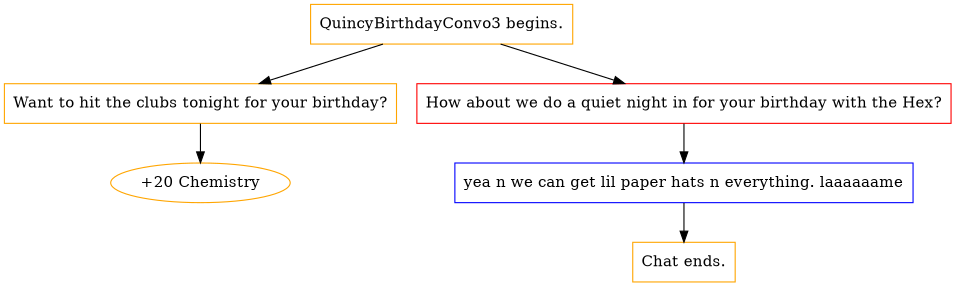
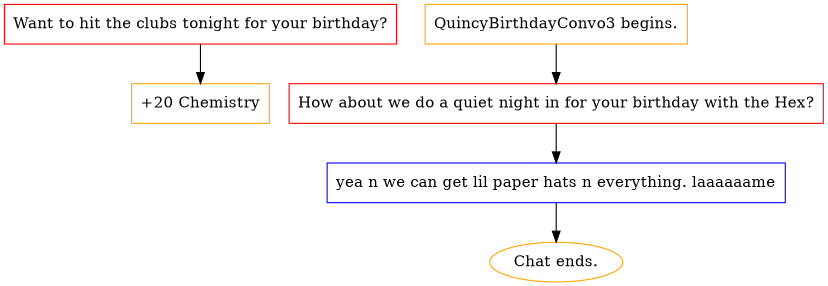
(327, 62) -> none
(200, 104) -> (200, 24)
(200, 183) -> (200, 104)
(684, 262) -> (556, 262)
